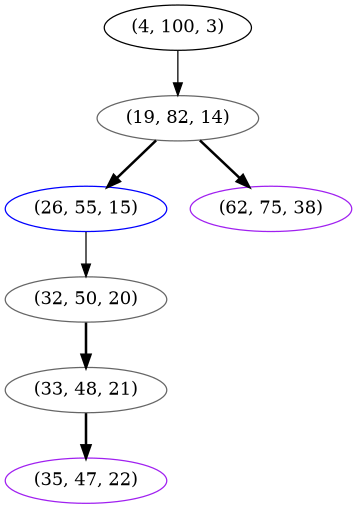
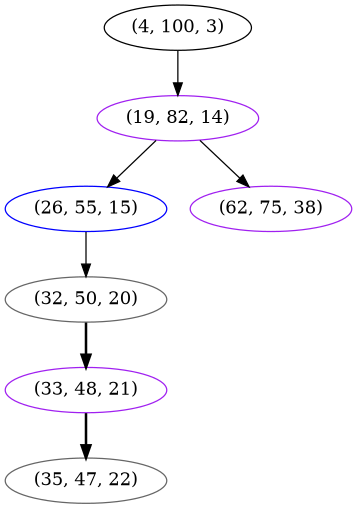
(178, 118) -> (178, 118)
(137, 159) -> (137, 159)
(220, 159) -> (220, 159)
(86, 390) -> (86, 390)
(86, 481) -> (86, 481)
